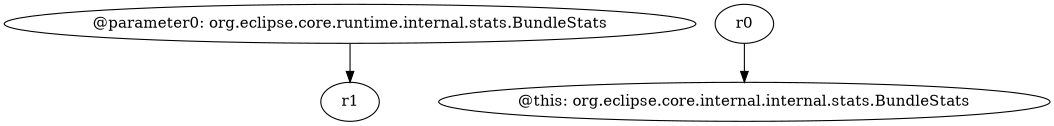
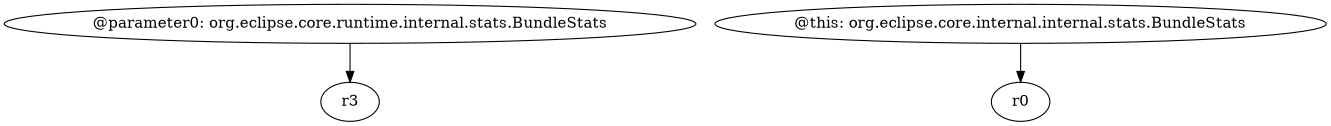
(744, 58) -> (1021, 58)
(350, 102) -> (350, 102)
